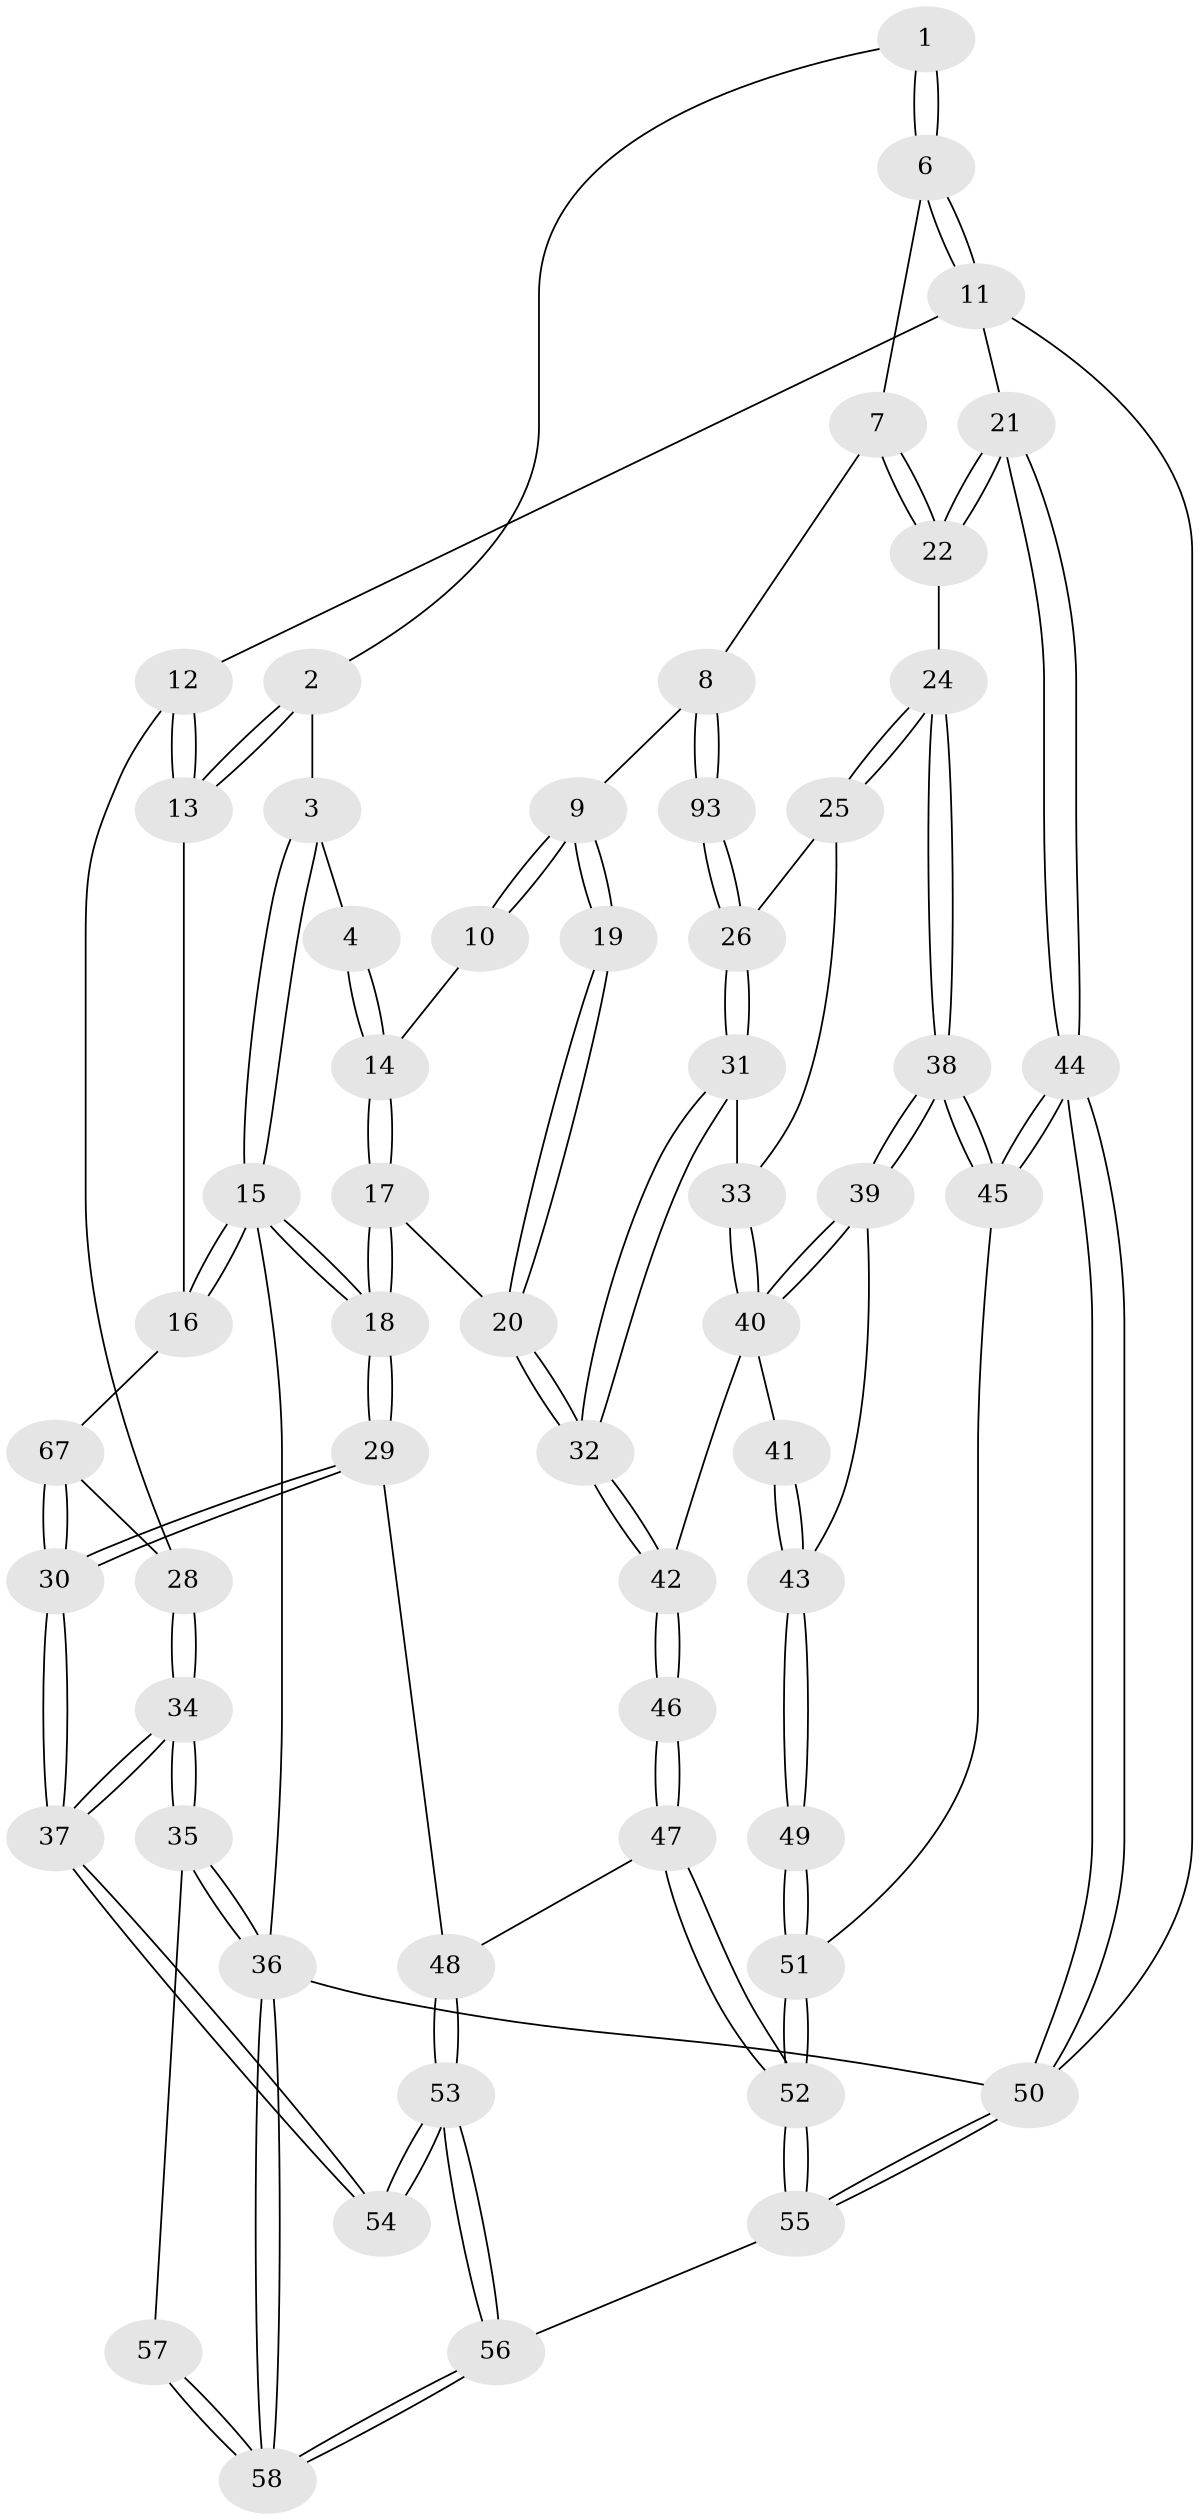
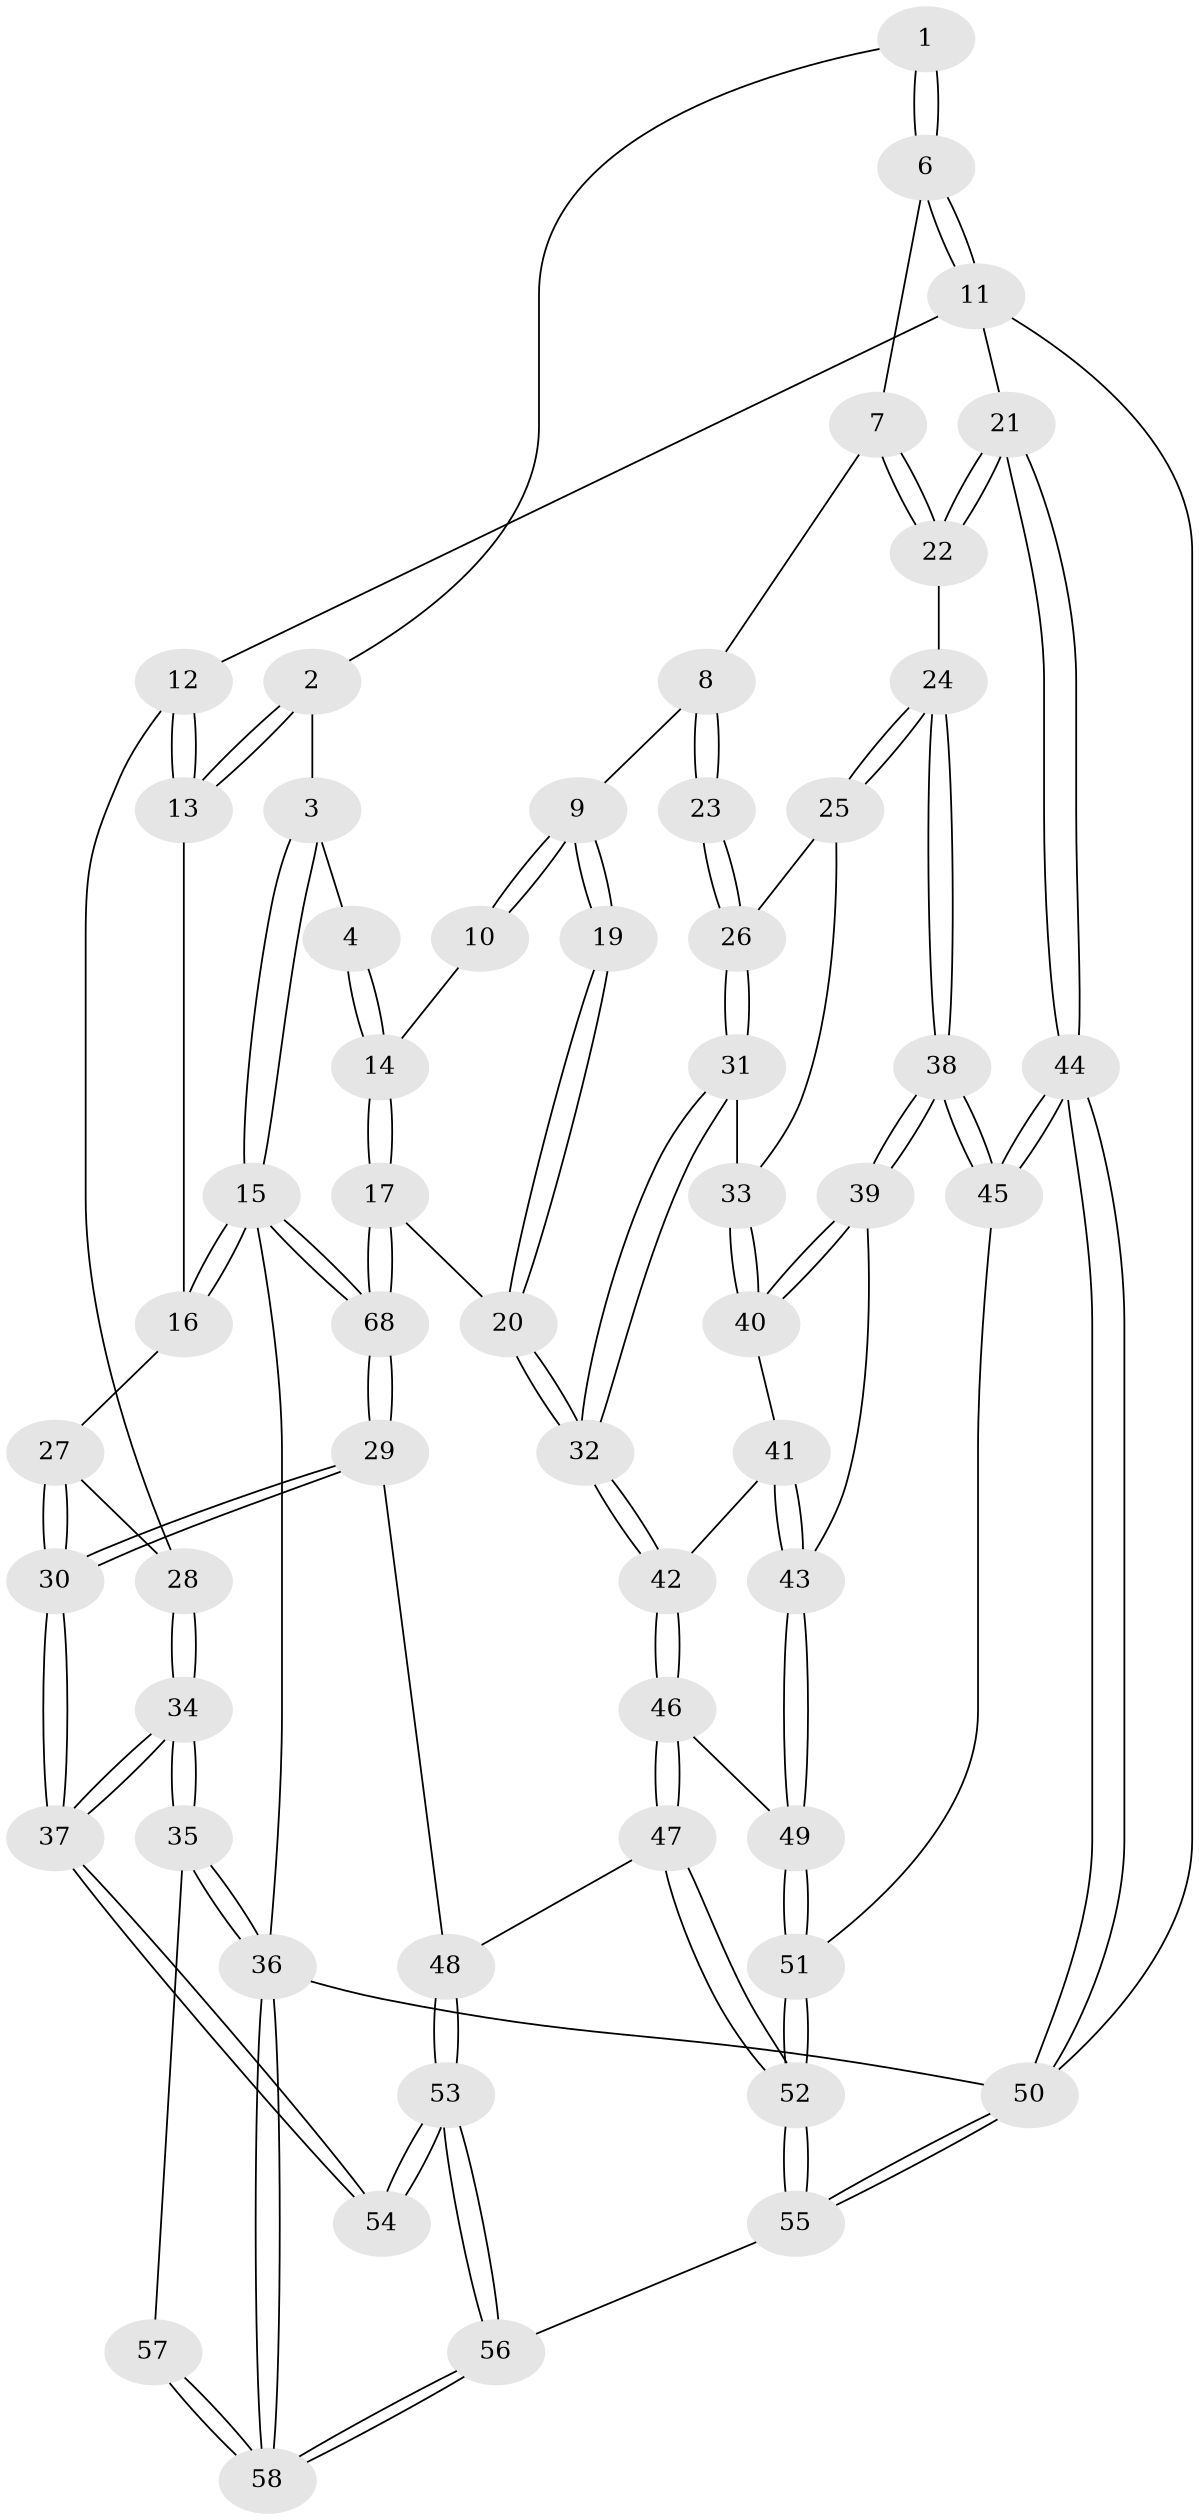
(707, 810) -> (707, 810)
(380, 1324) -> (380, 1324)
(707, 1452) -> (725, 1517)
(55, 1453) -> (55, 1453)
none -> (732, 1774)
